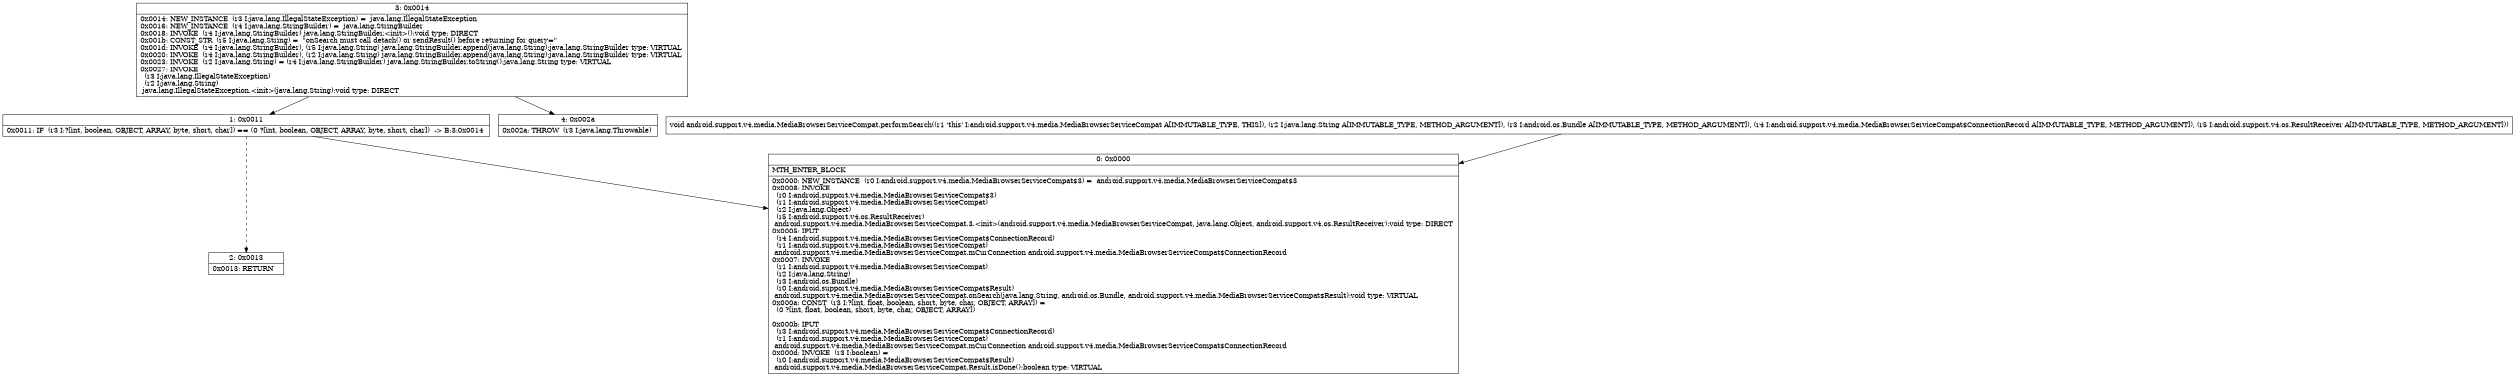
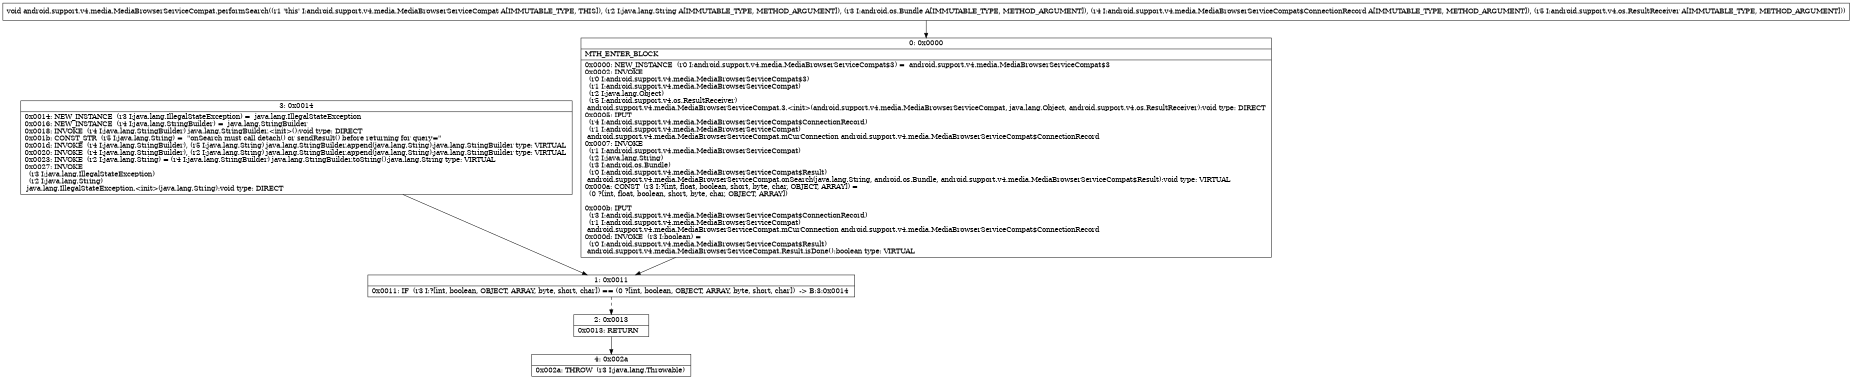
(533, 105) -> (611, 343)
(538, 172) -> (658, 265)
(803, 188) -> (616, 72)
